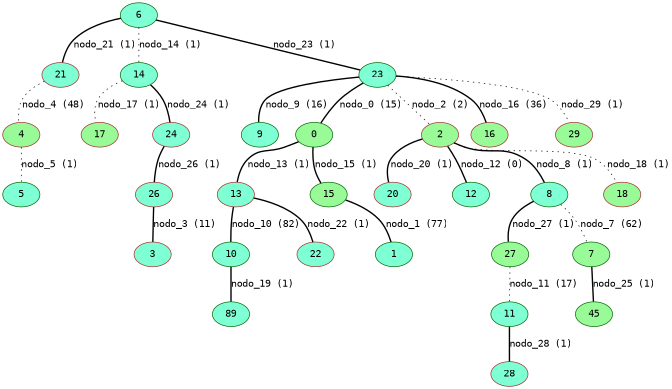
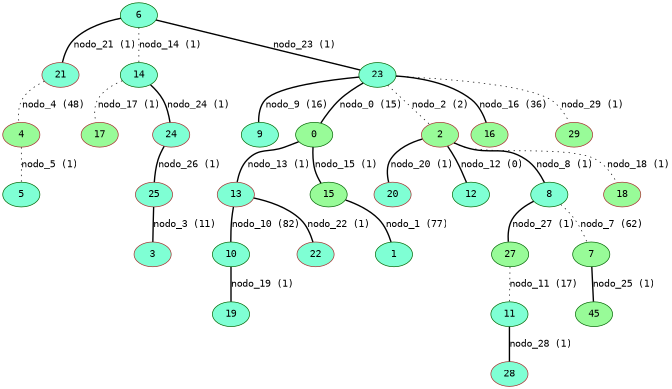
(154, 195) -> (154, 195)
(231, 314) -> (231, 314)
